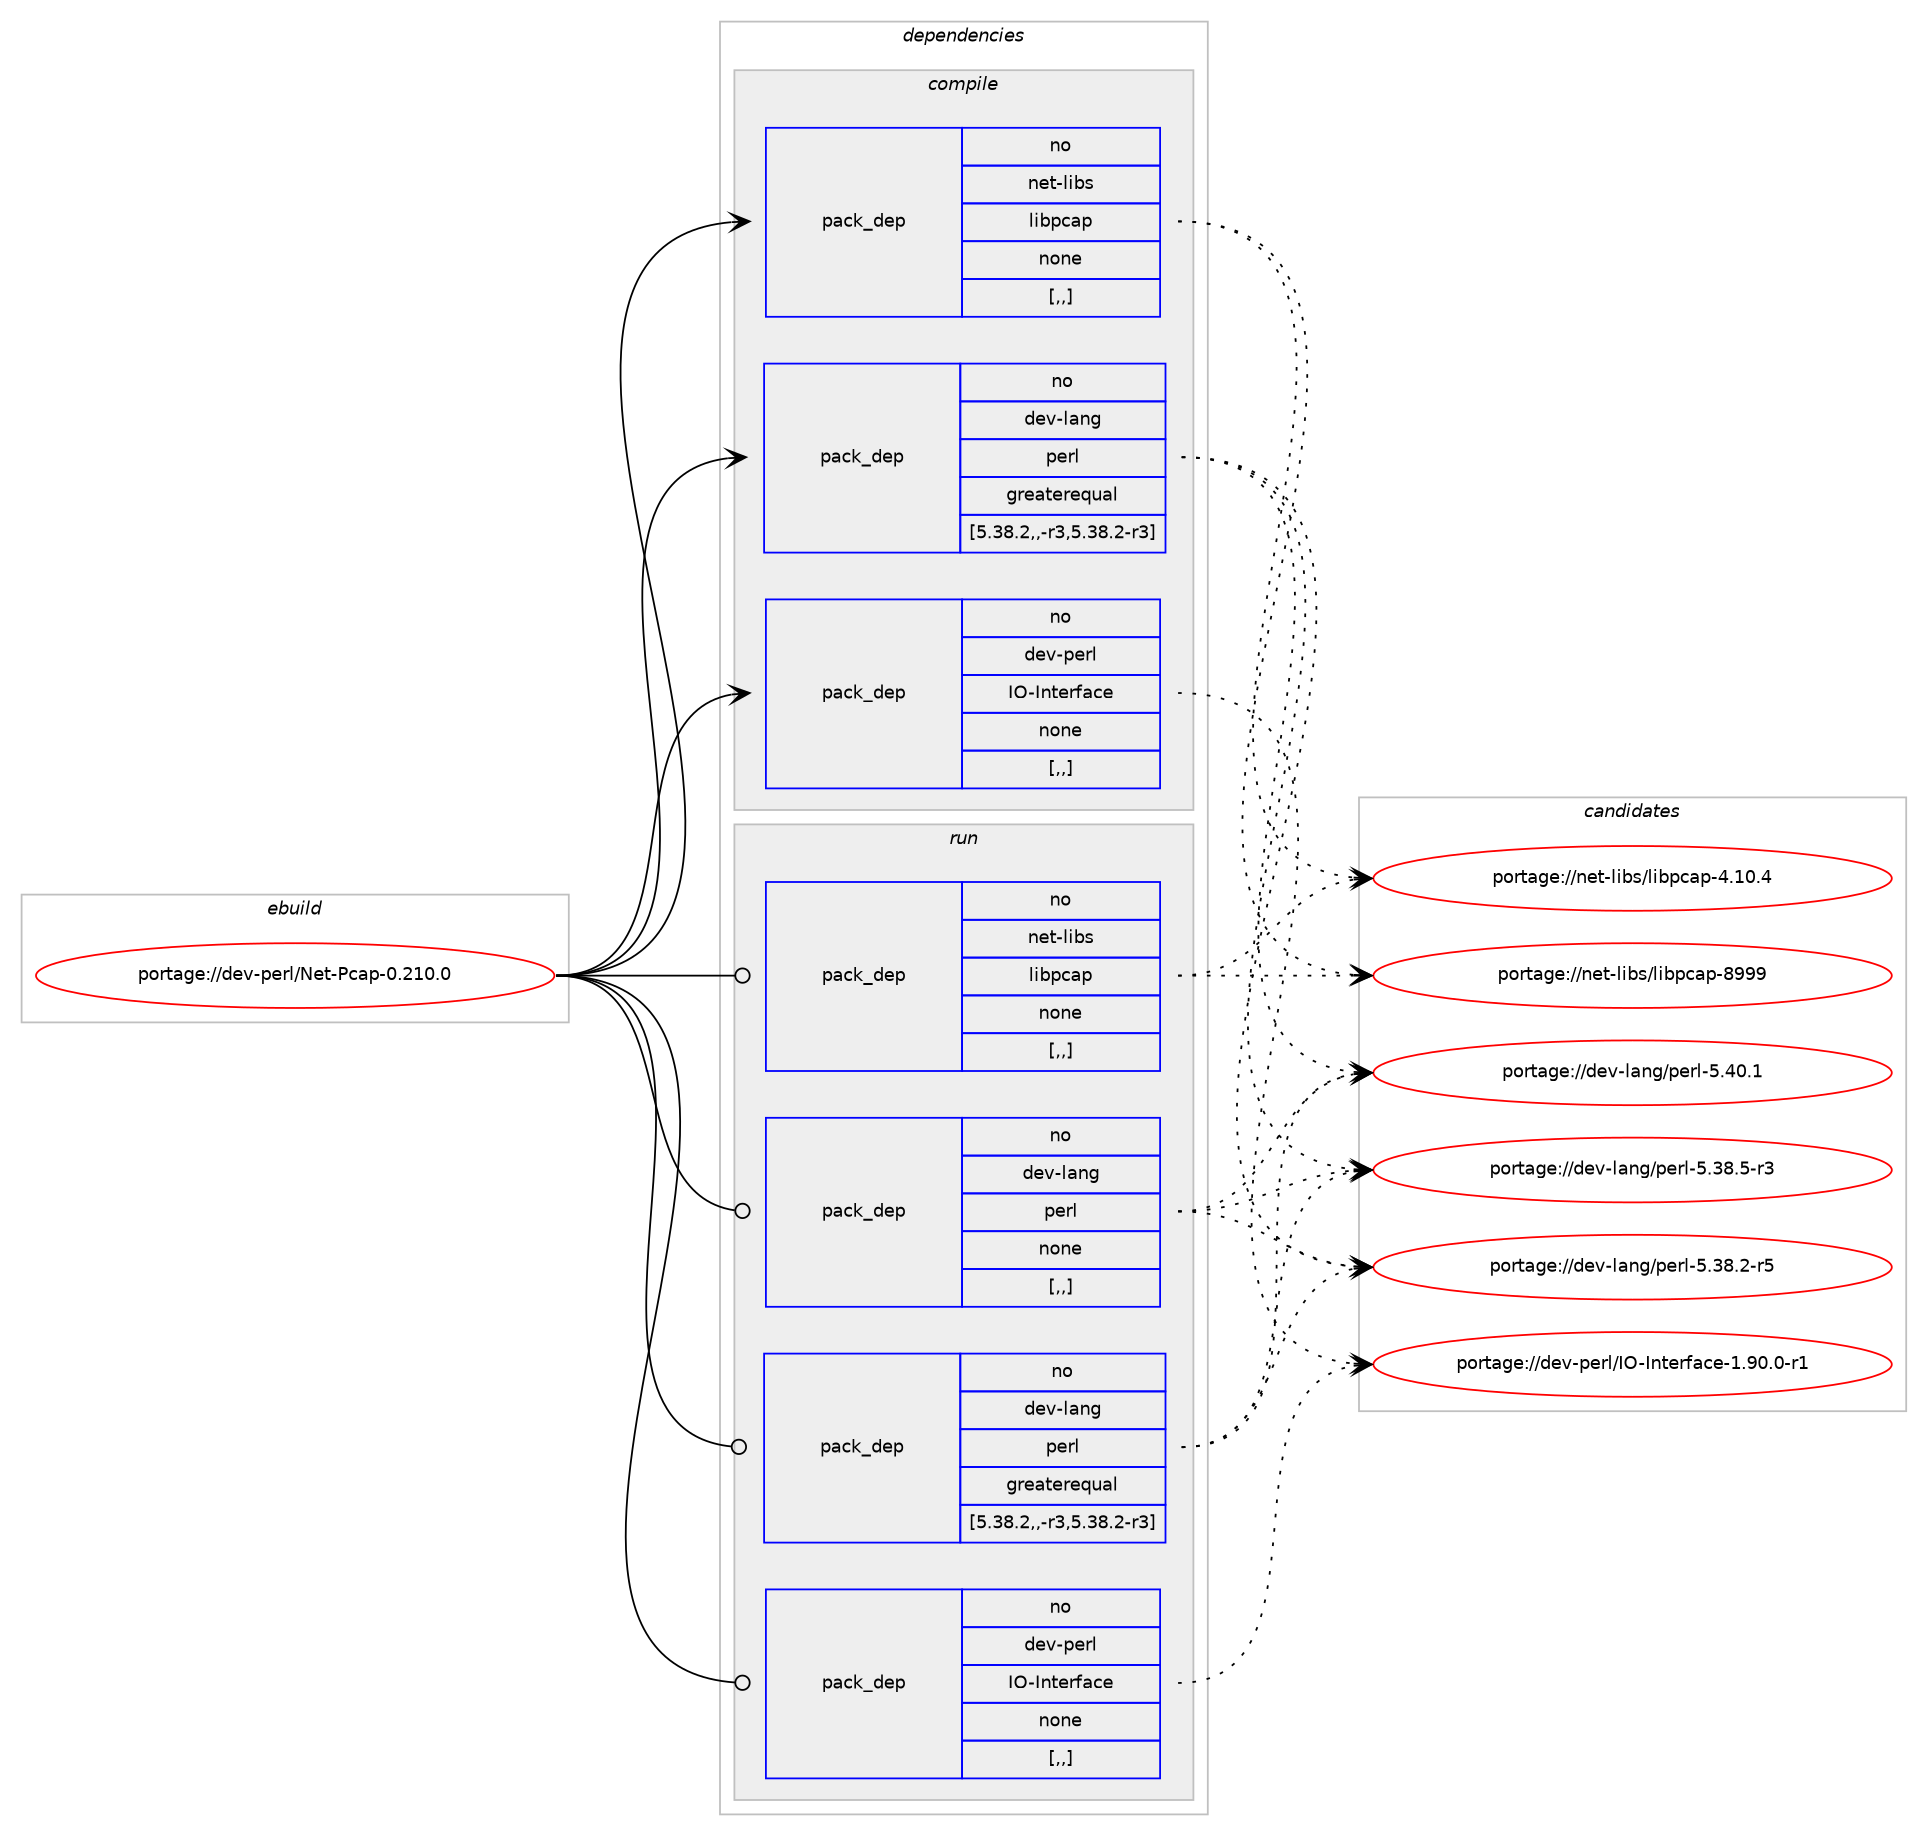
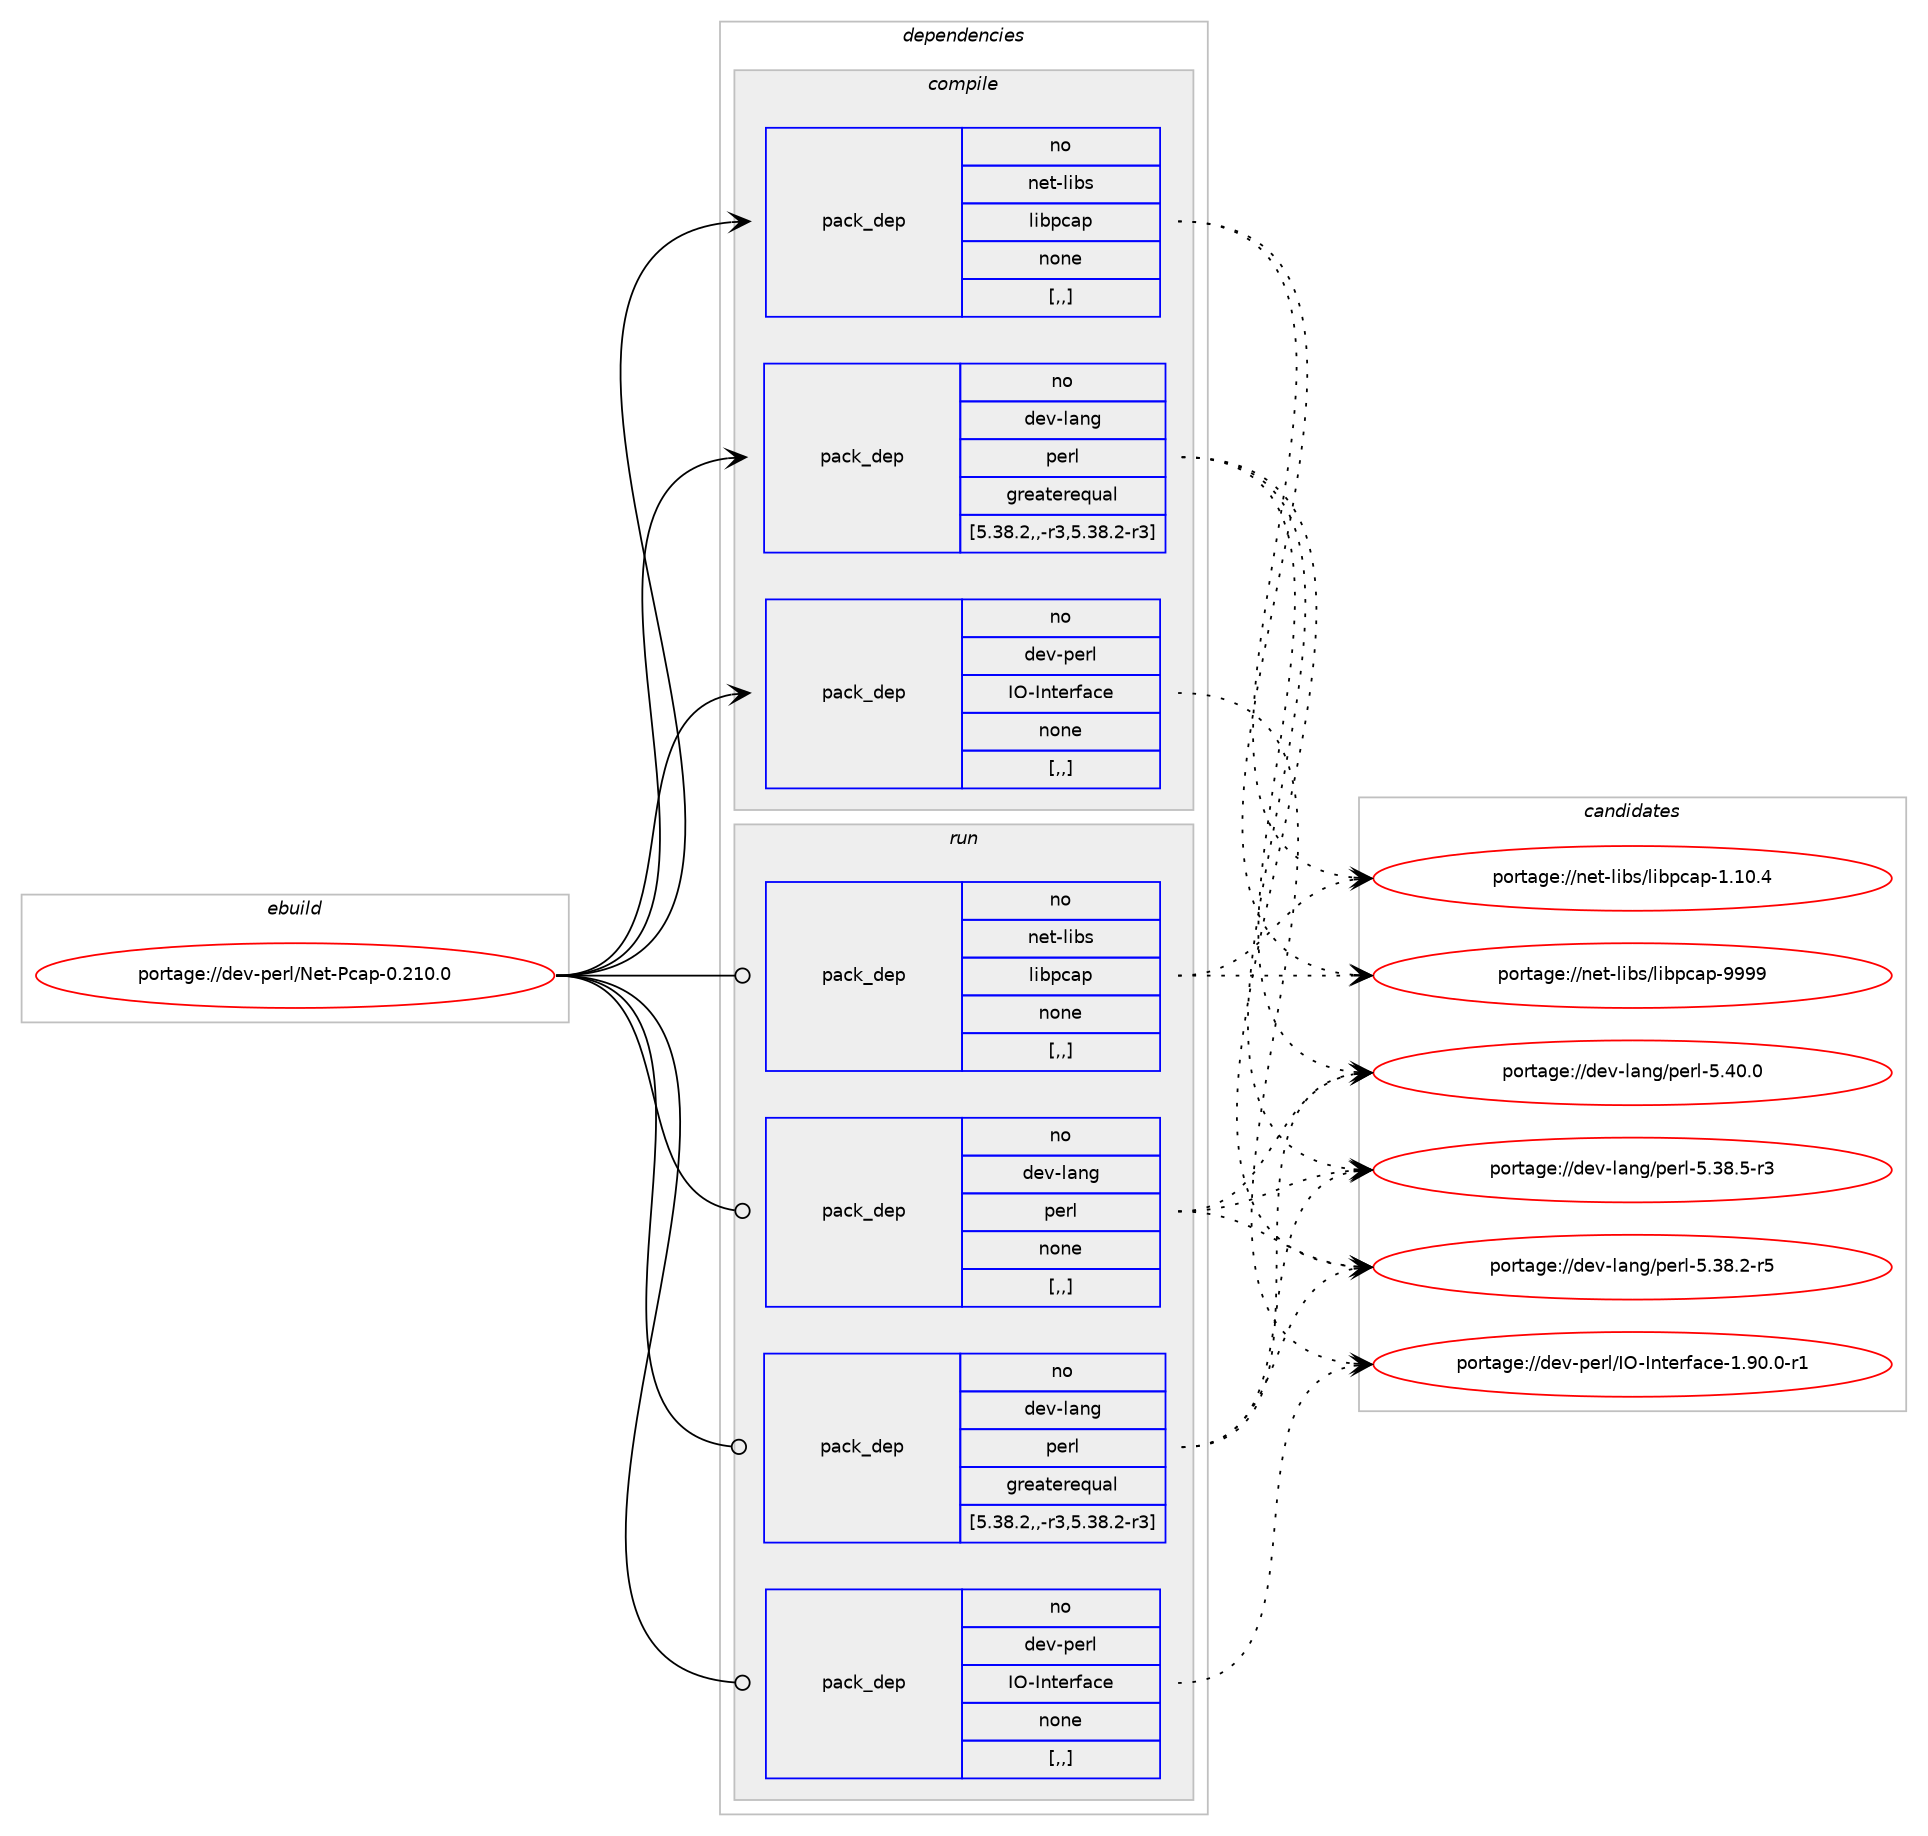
(1633, 878) -> (1633, 878)
(1633, 976) -> (1633, 976)
(1633, 1073) -> (1633, 1073)
